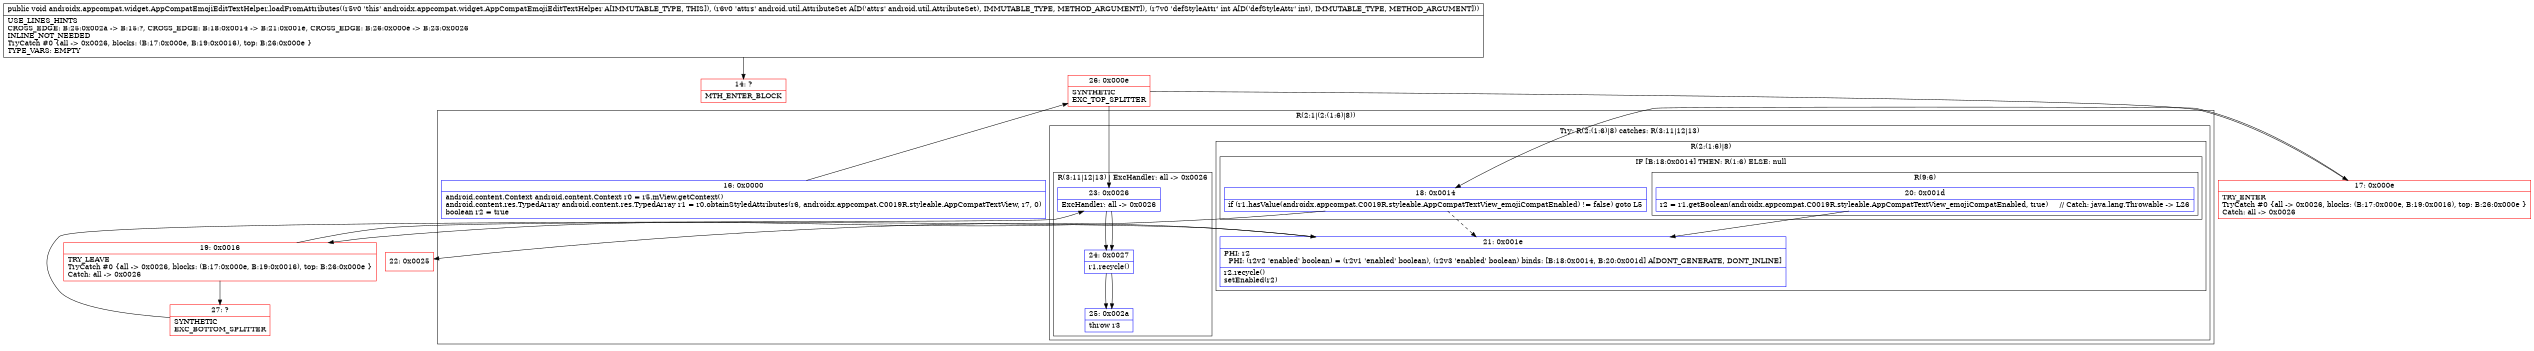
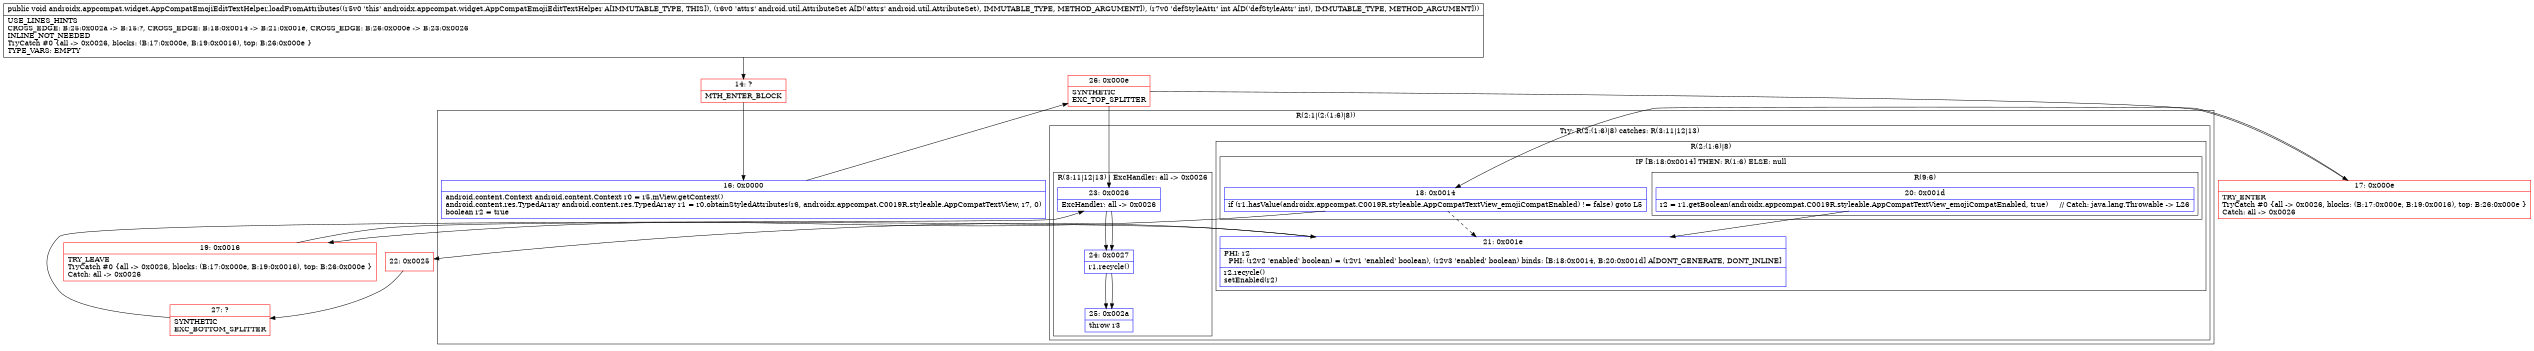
none -> (744, 139)
(220, 290) -> (344, 305)
